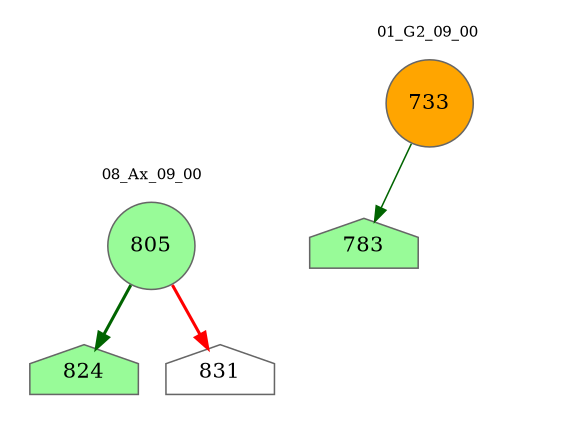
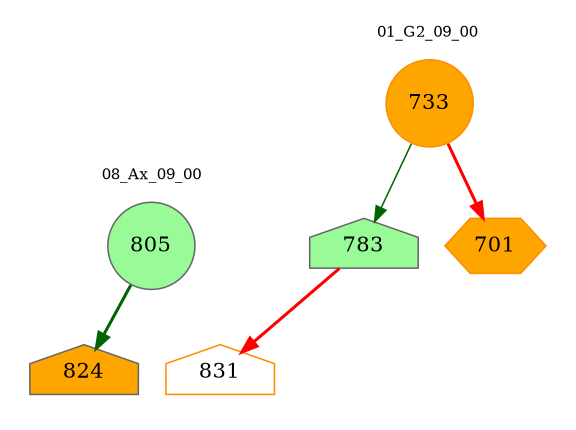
(430, 103) -> (430, 103)
none -> (495, 246)
(186, 310) -> (297, 305)
(84, 372) -> (84, 372)
(220, 372) -> (220, 372)
